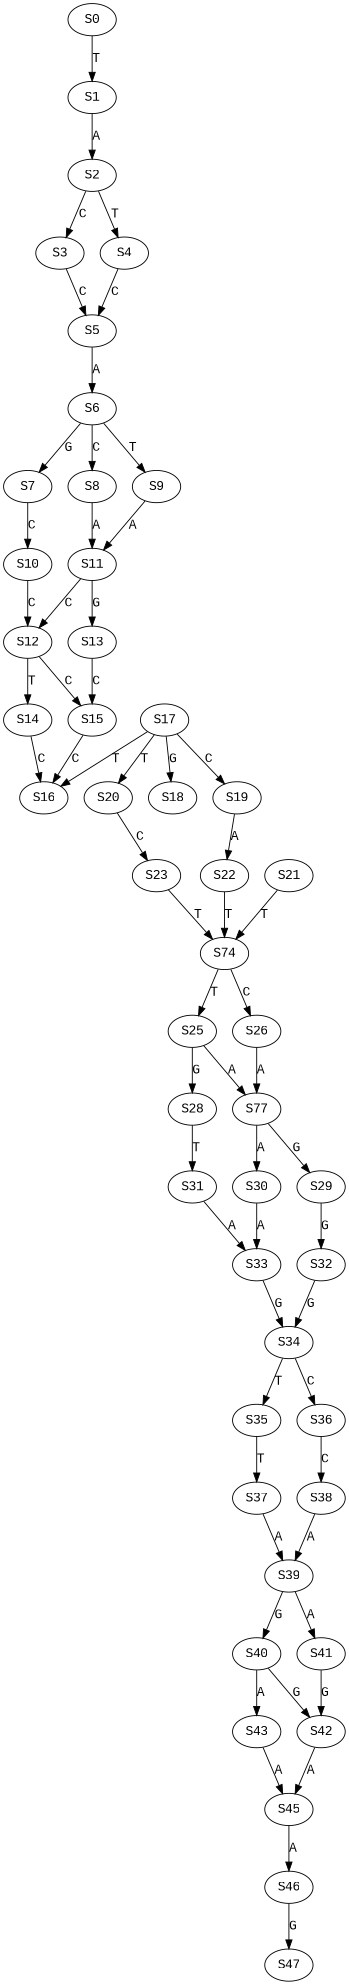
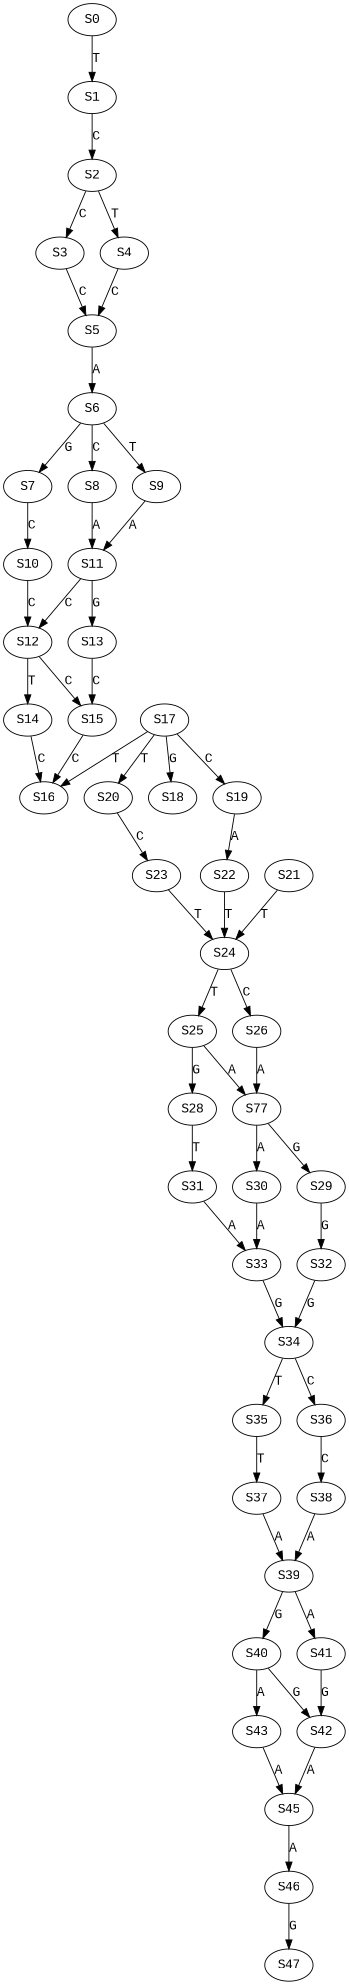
(96, 136) -> (96, 136)
(225, 953) -> (225, 953)
